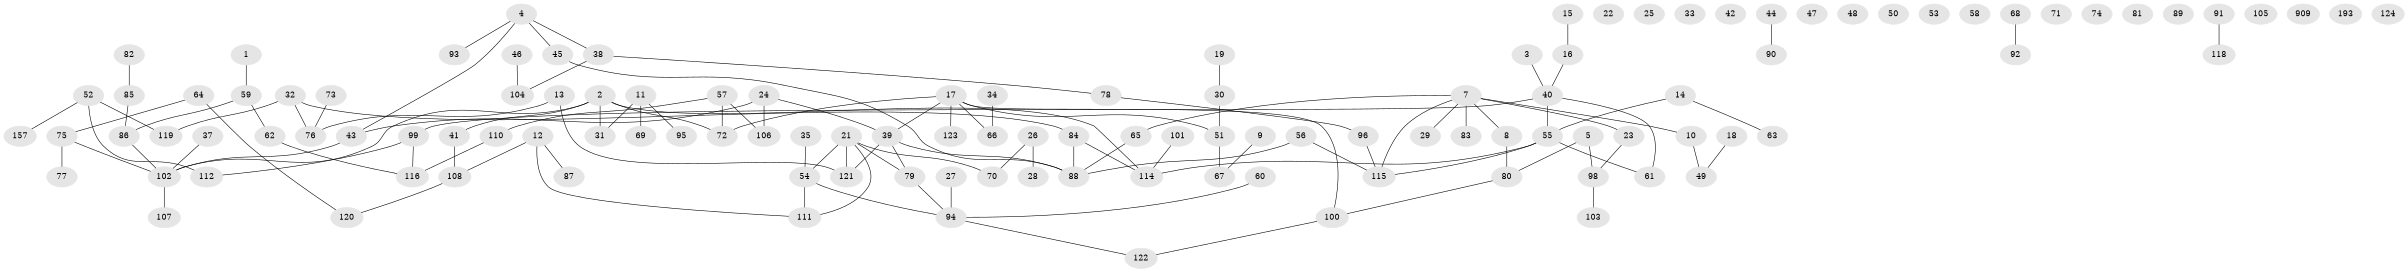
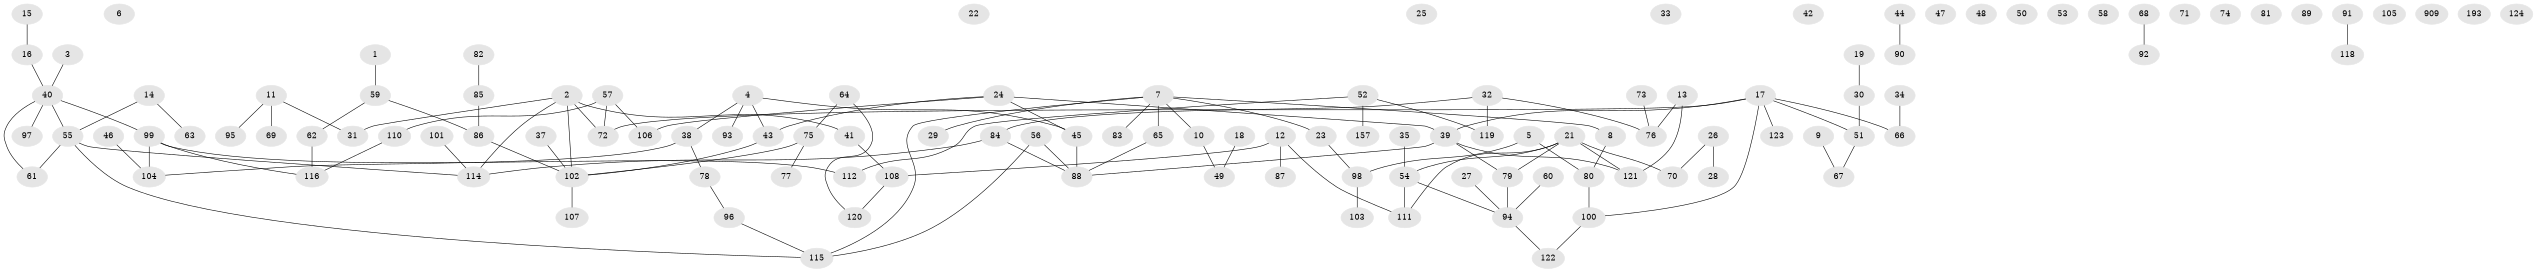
none -> (119, 14)
none -> (1035, 114)
none -> (27, 136)
none -> (149, 157)
